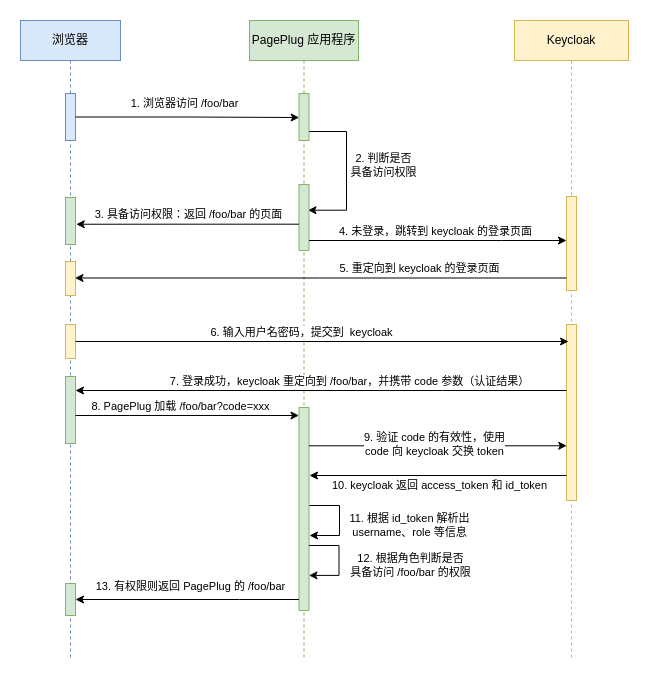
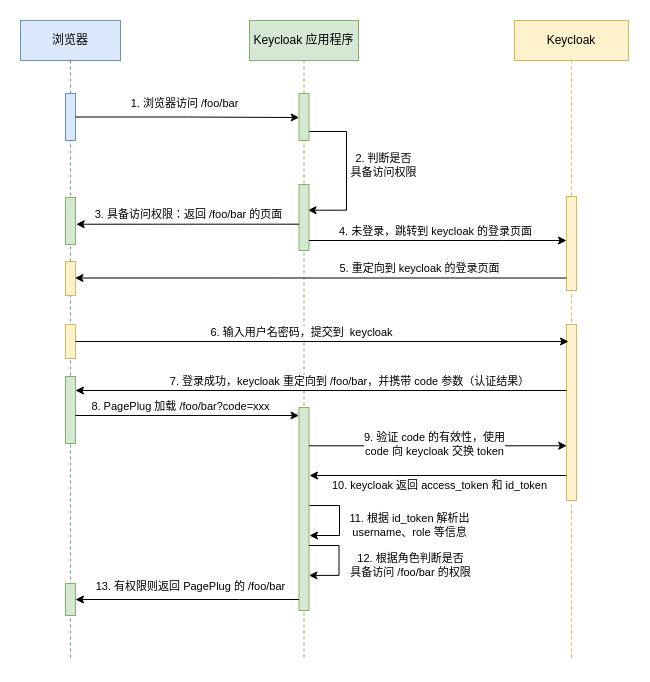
(304, 41) -> (304, 41)
